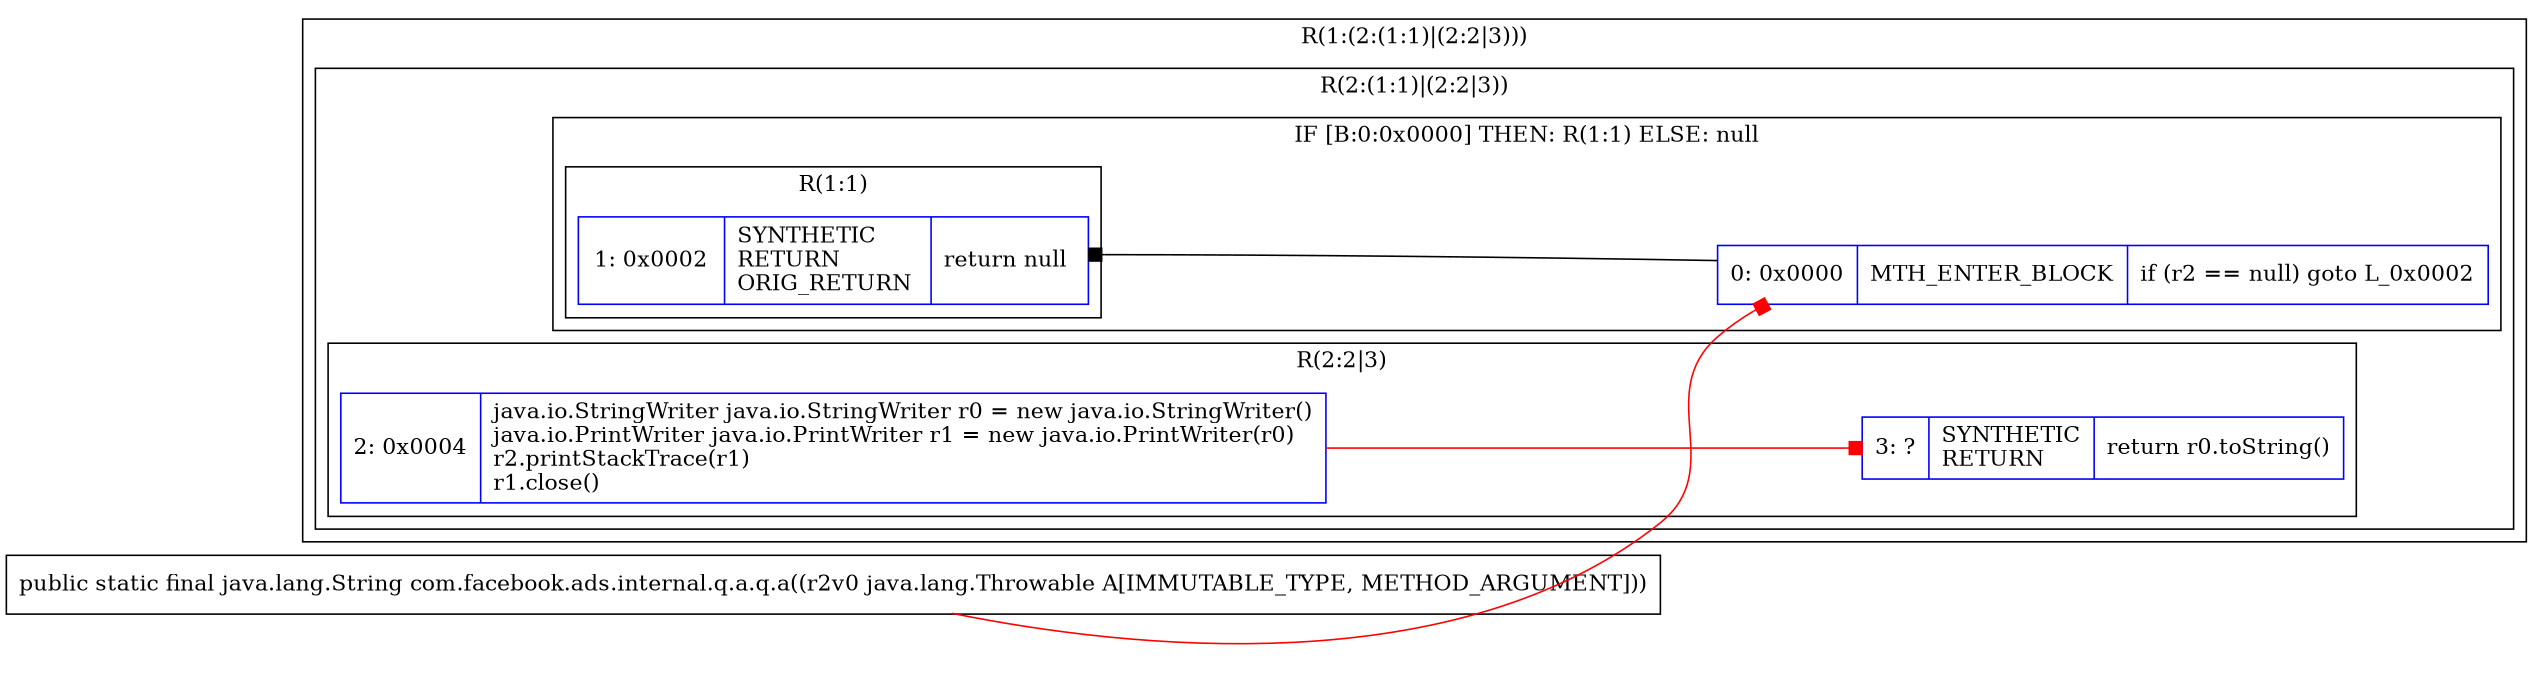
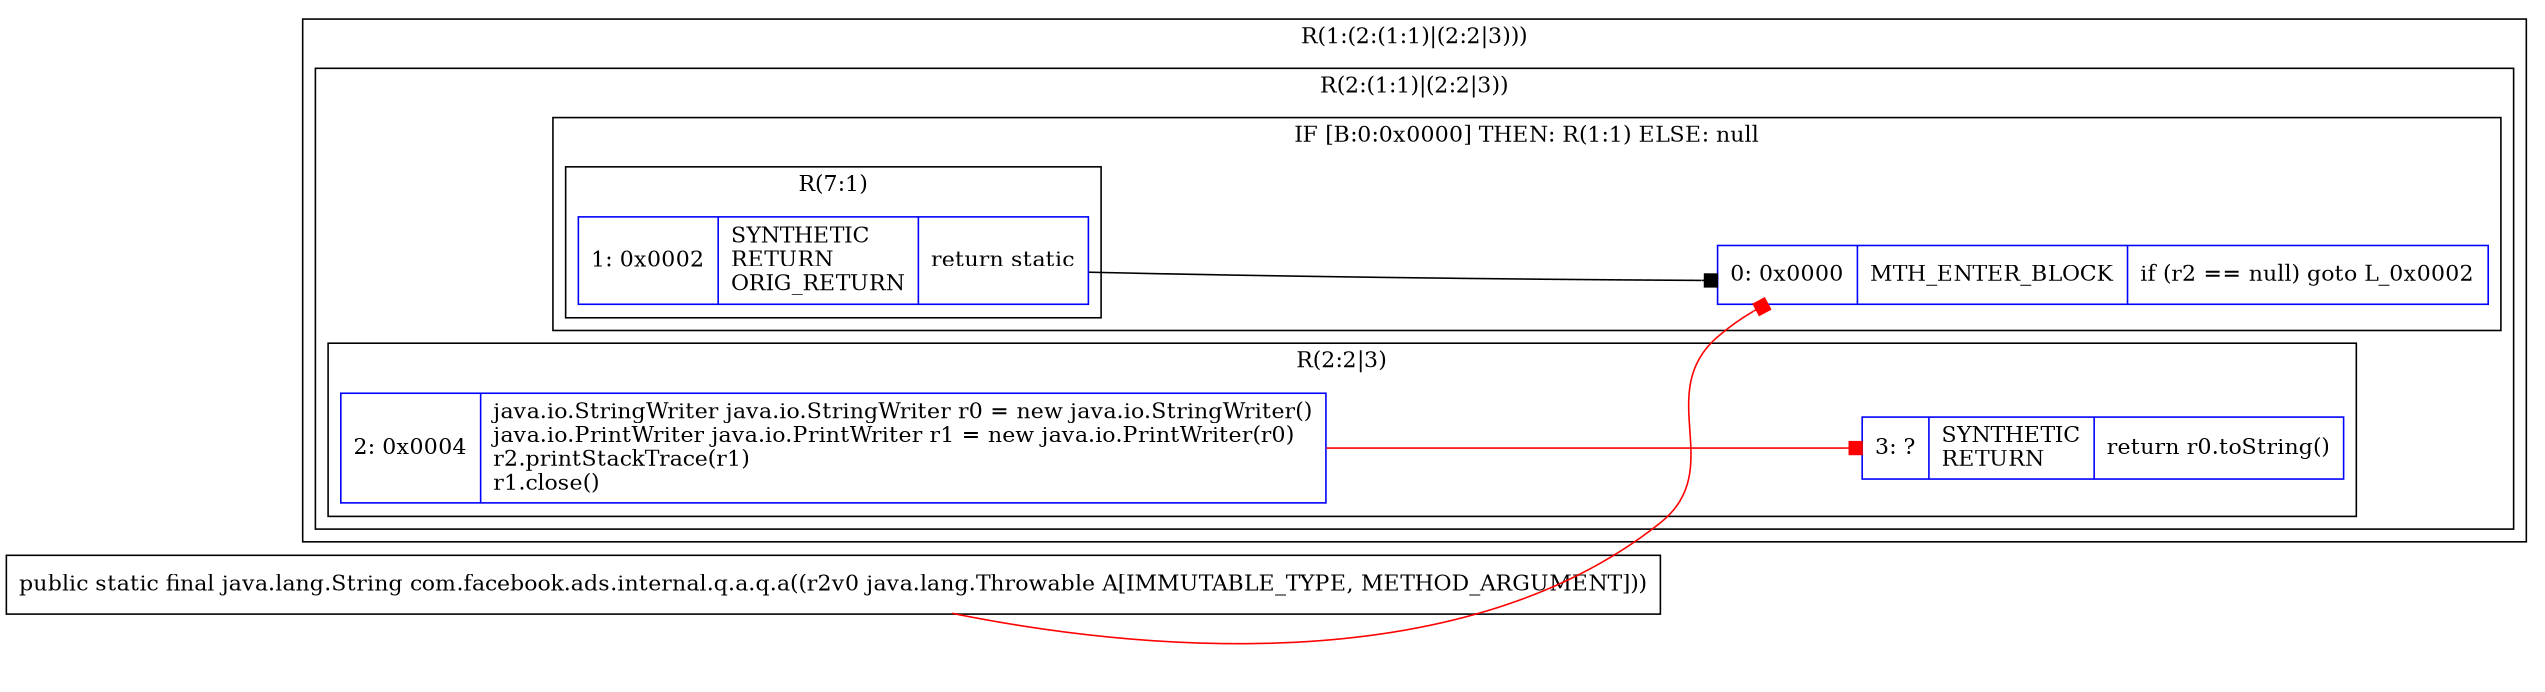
(833, 185) -> (833, 185)
(1411, 256) -> (1395, 278)
(1006, 260) -> (1003, 260)
